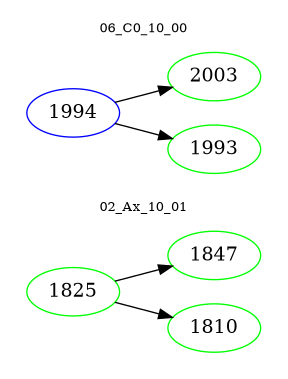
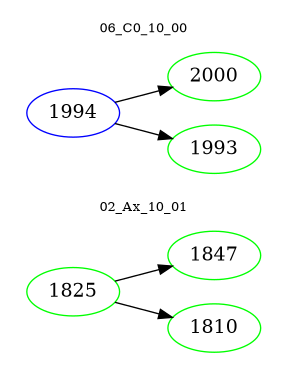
(214, 77) -> (214, 77)
